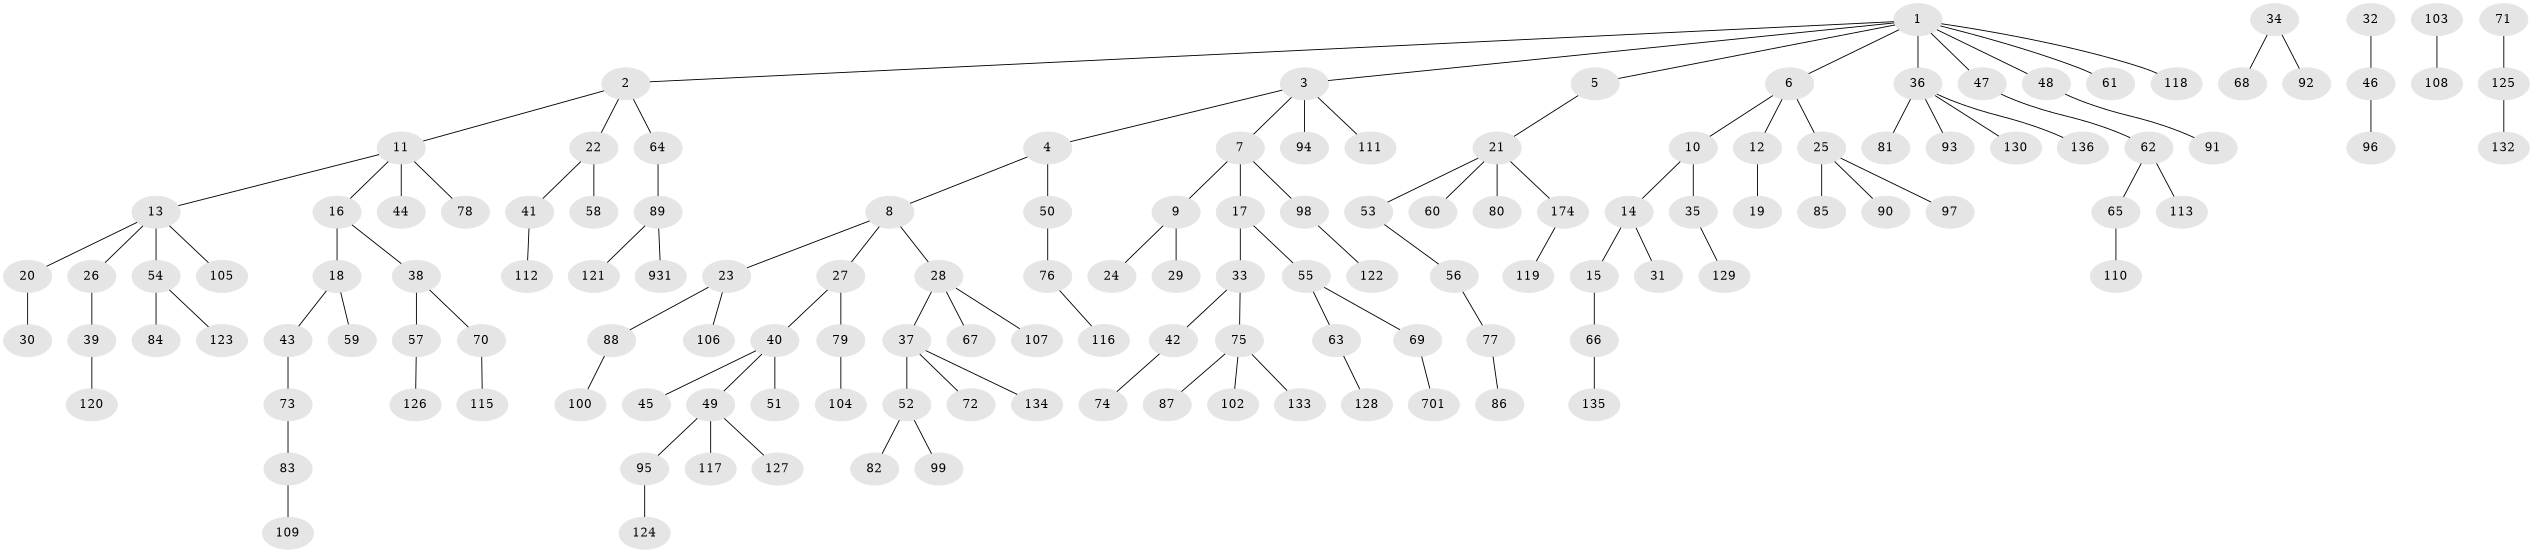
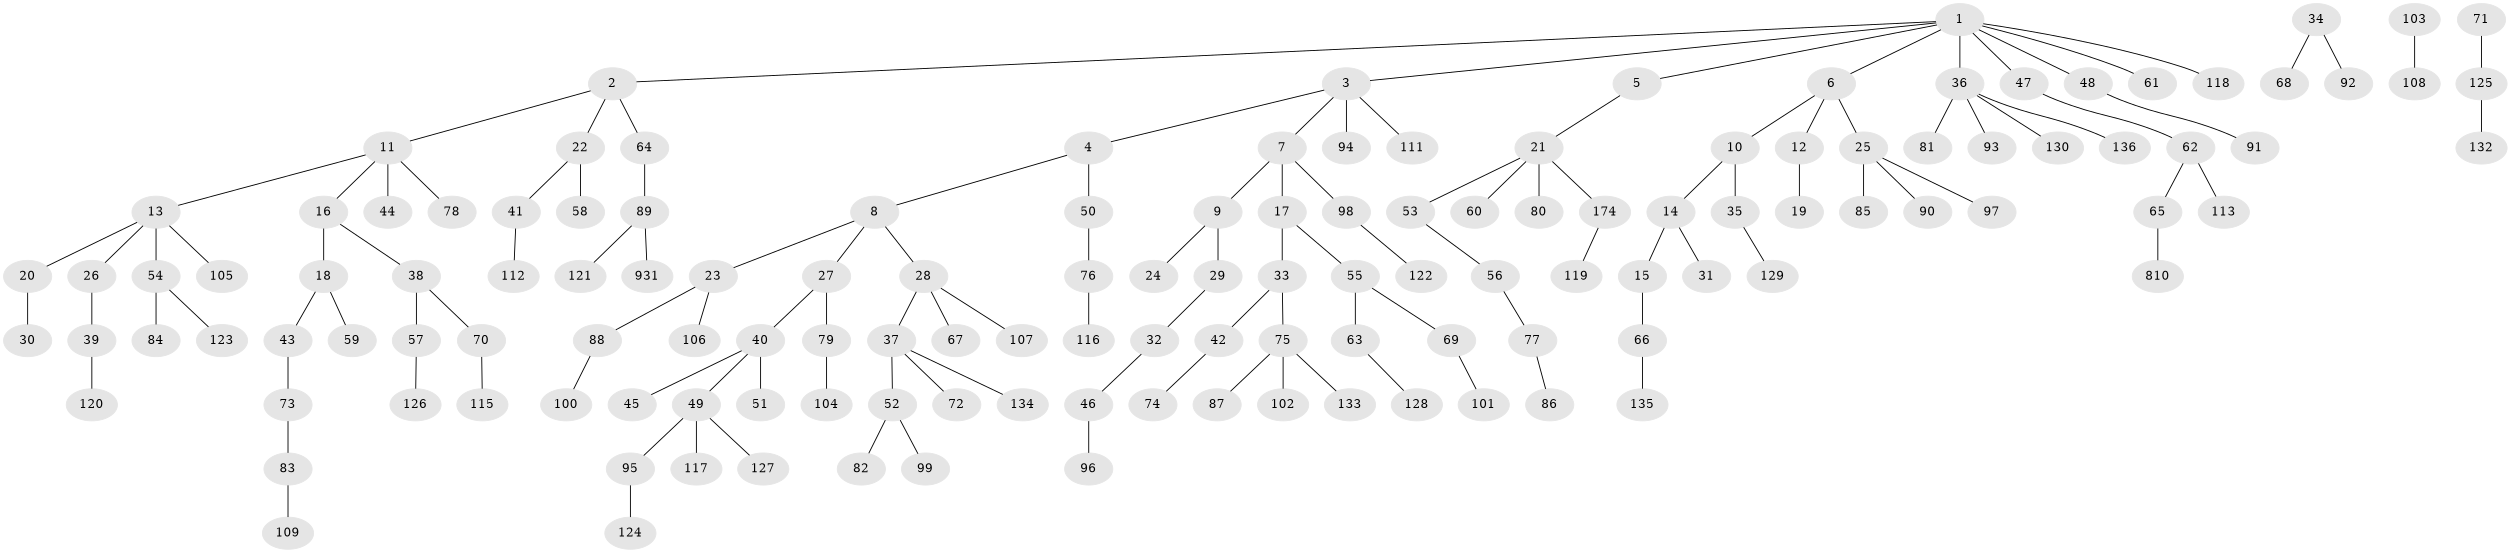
(2116, 276) -> (2158, 276)
none -> (1186, 309)
(1434, 405) -> (1484, 405)
